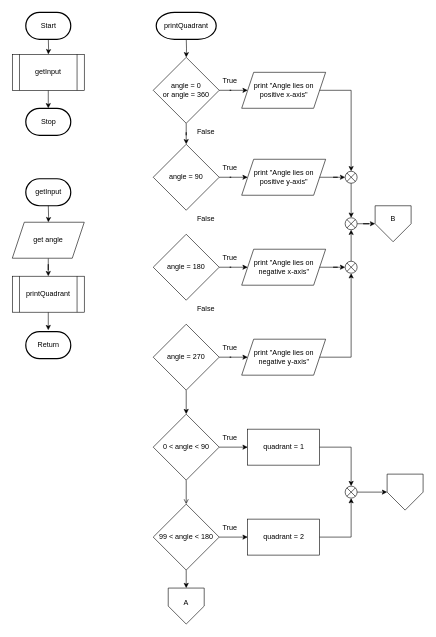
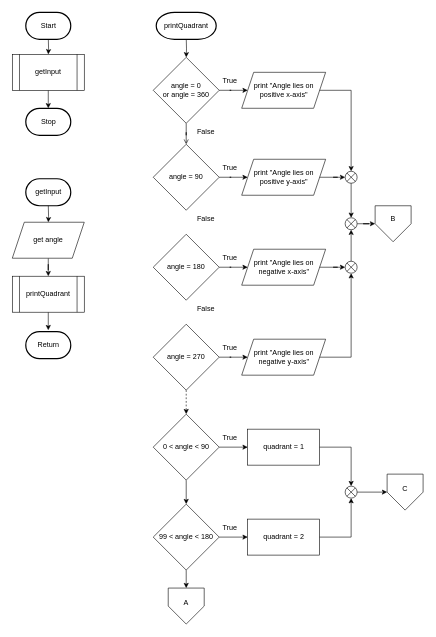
(186, 138) -> (186, 140)
(186, 399) -> (186, 399)
none -> (405, 489)
(186, 500) -> (186, 498)
